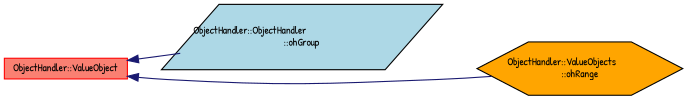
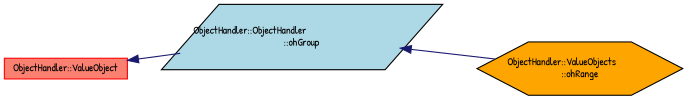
(315, 83) -> (453, 54)
